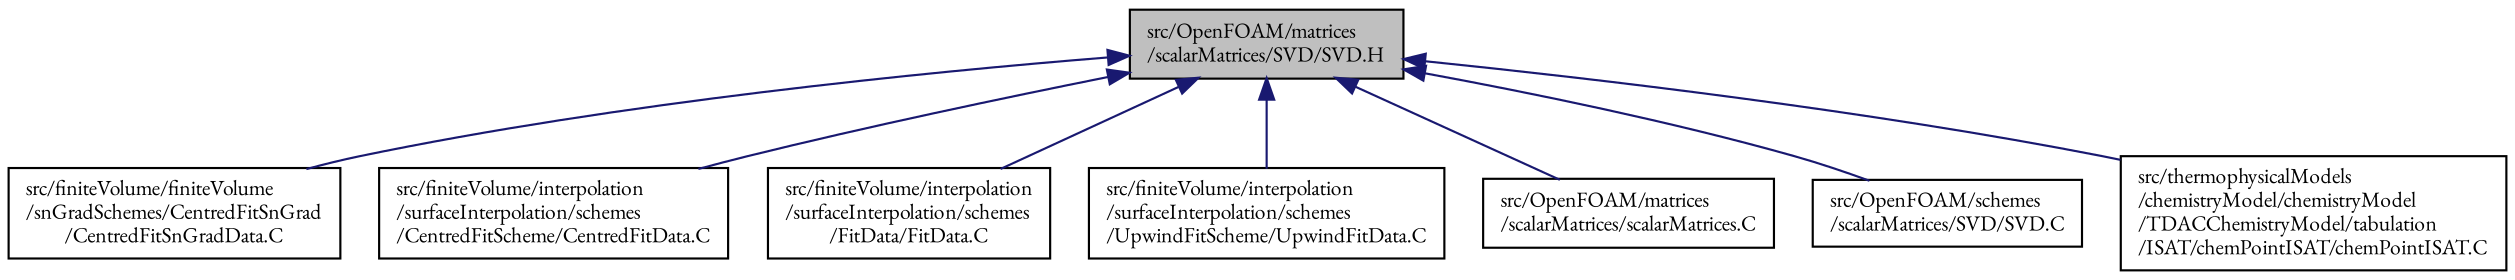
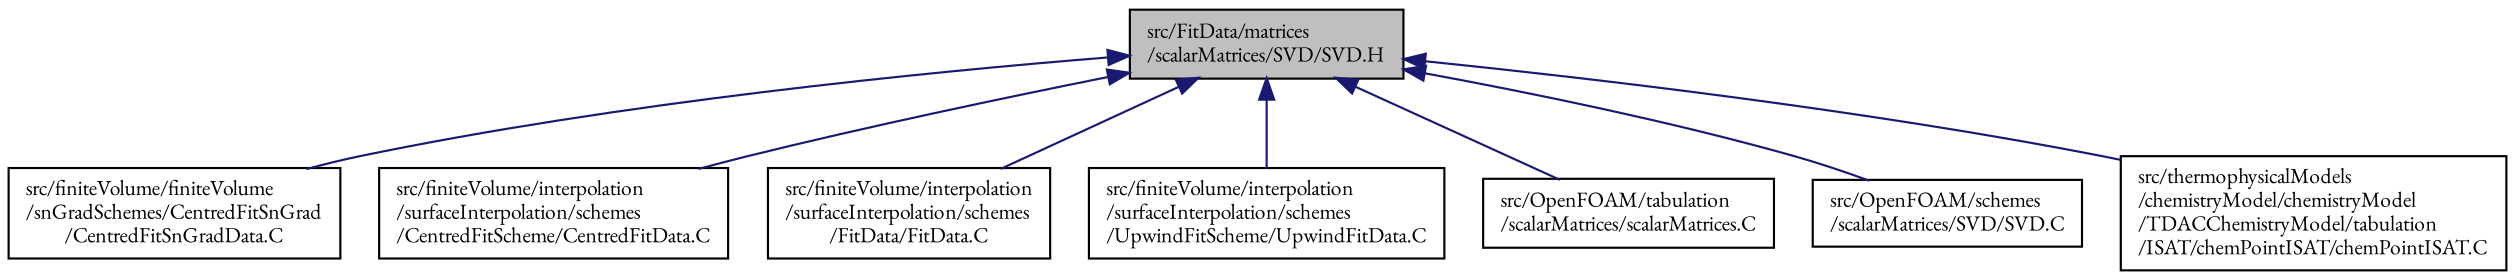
(1267, 44) -> (1267, 44)
(1629, 213) -> (1629, 213)
